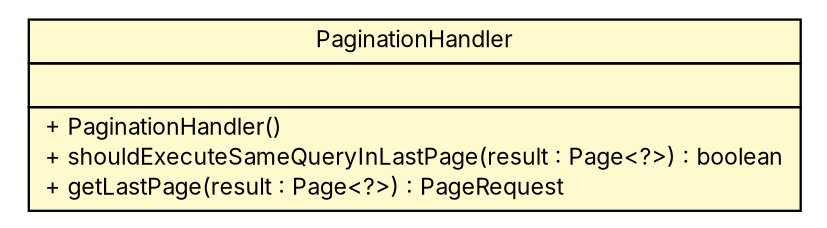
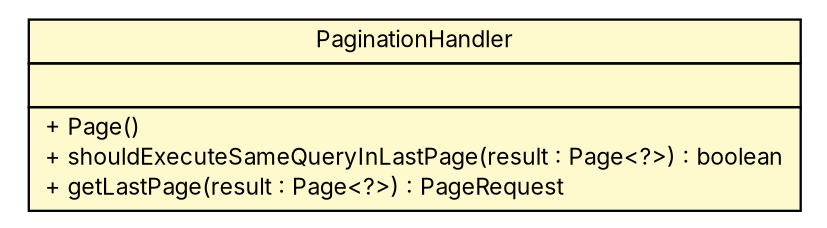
(164, 128) -> (93, 128)
